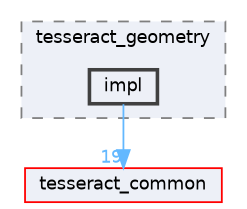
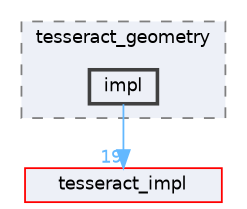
(123, 185) -> (123, 185)
